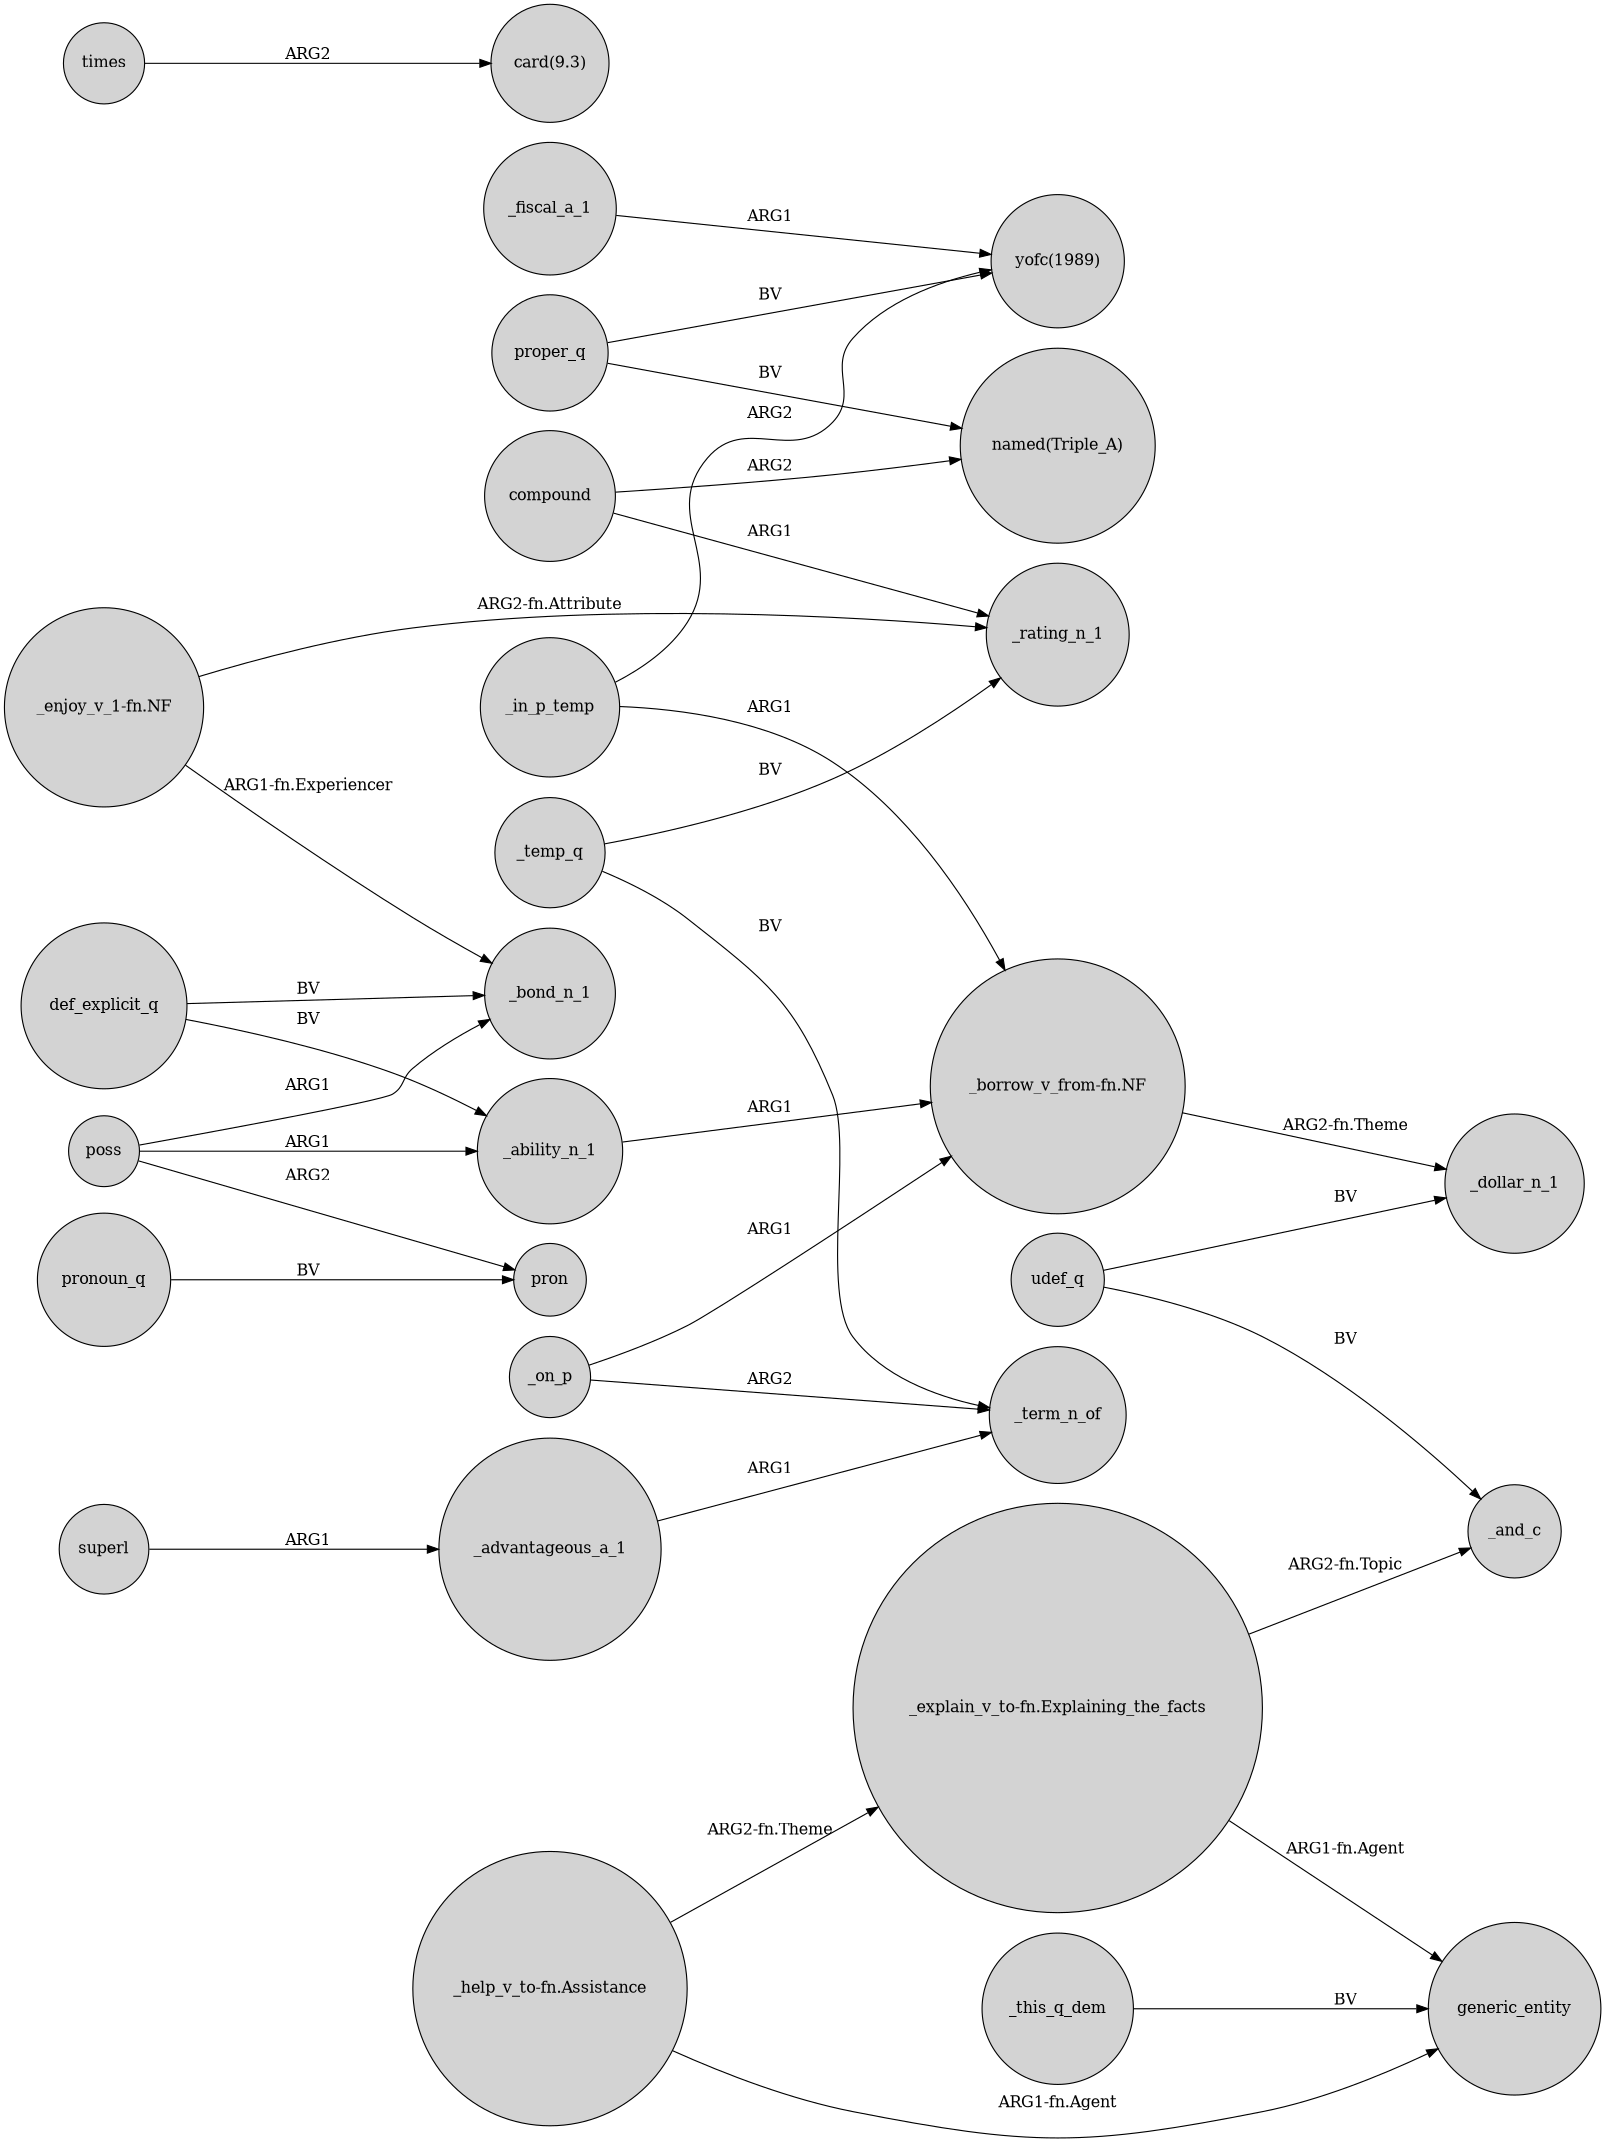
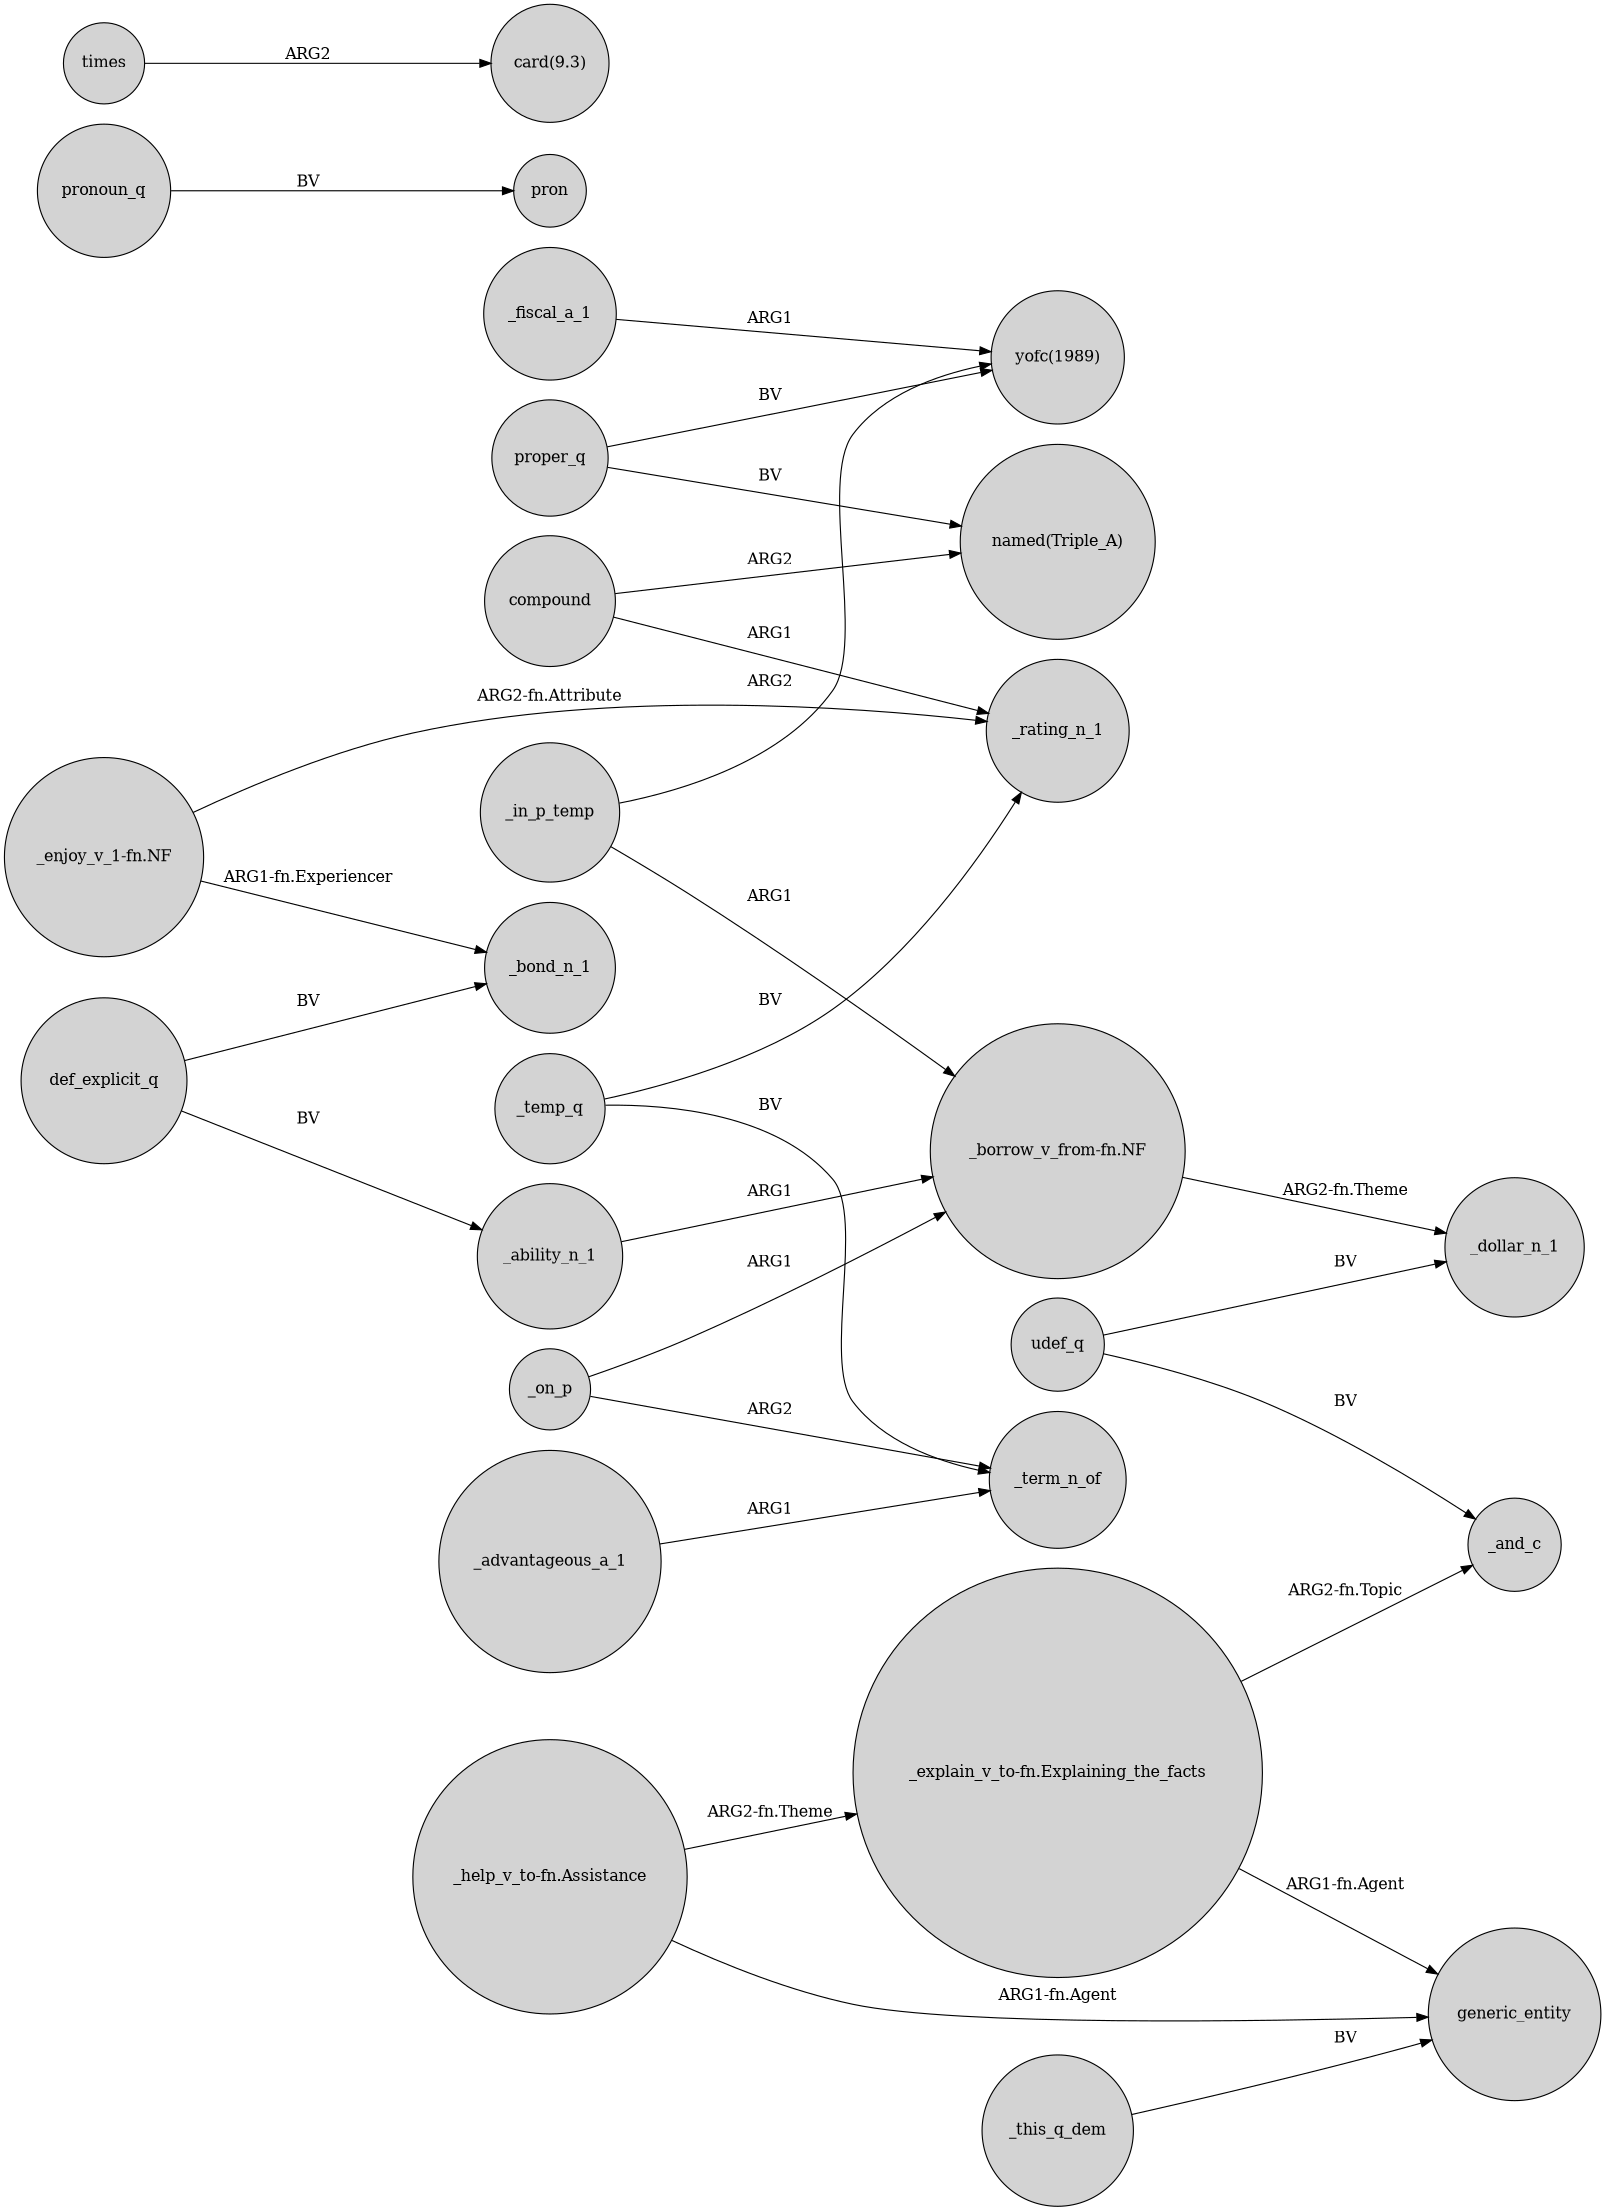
(104, 1151) -> none
(104, 1549) -> none
